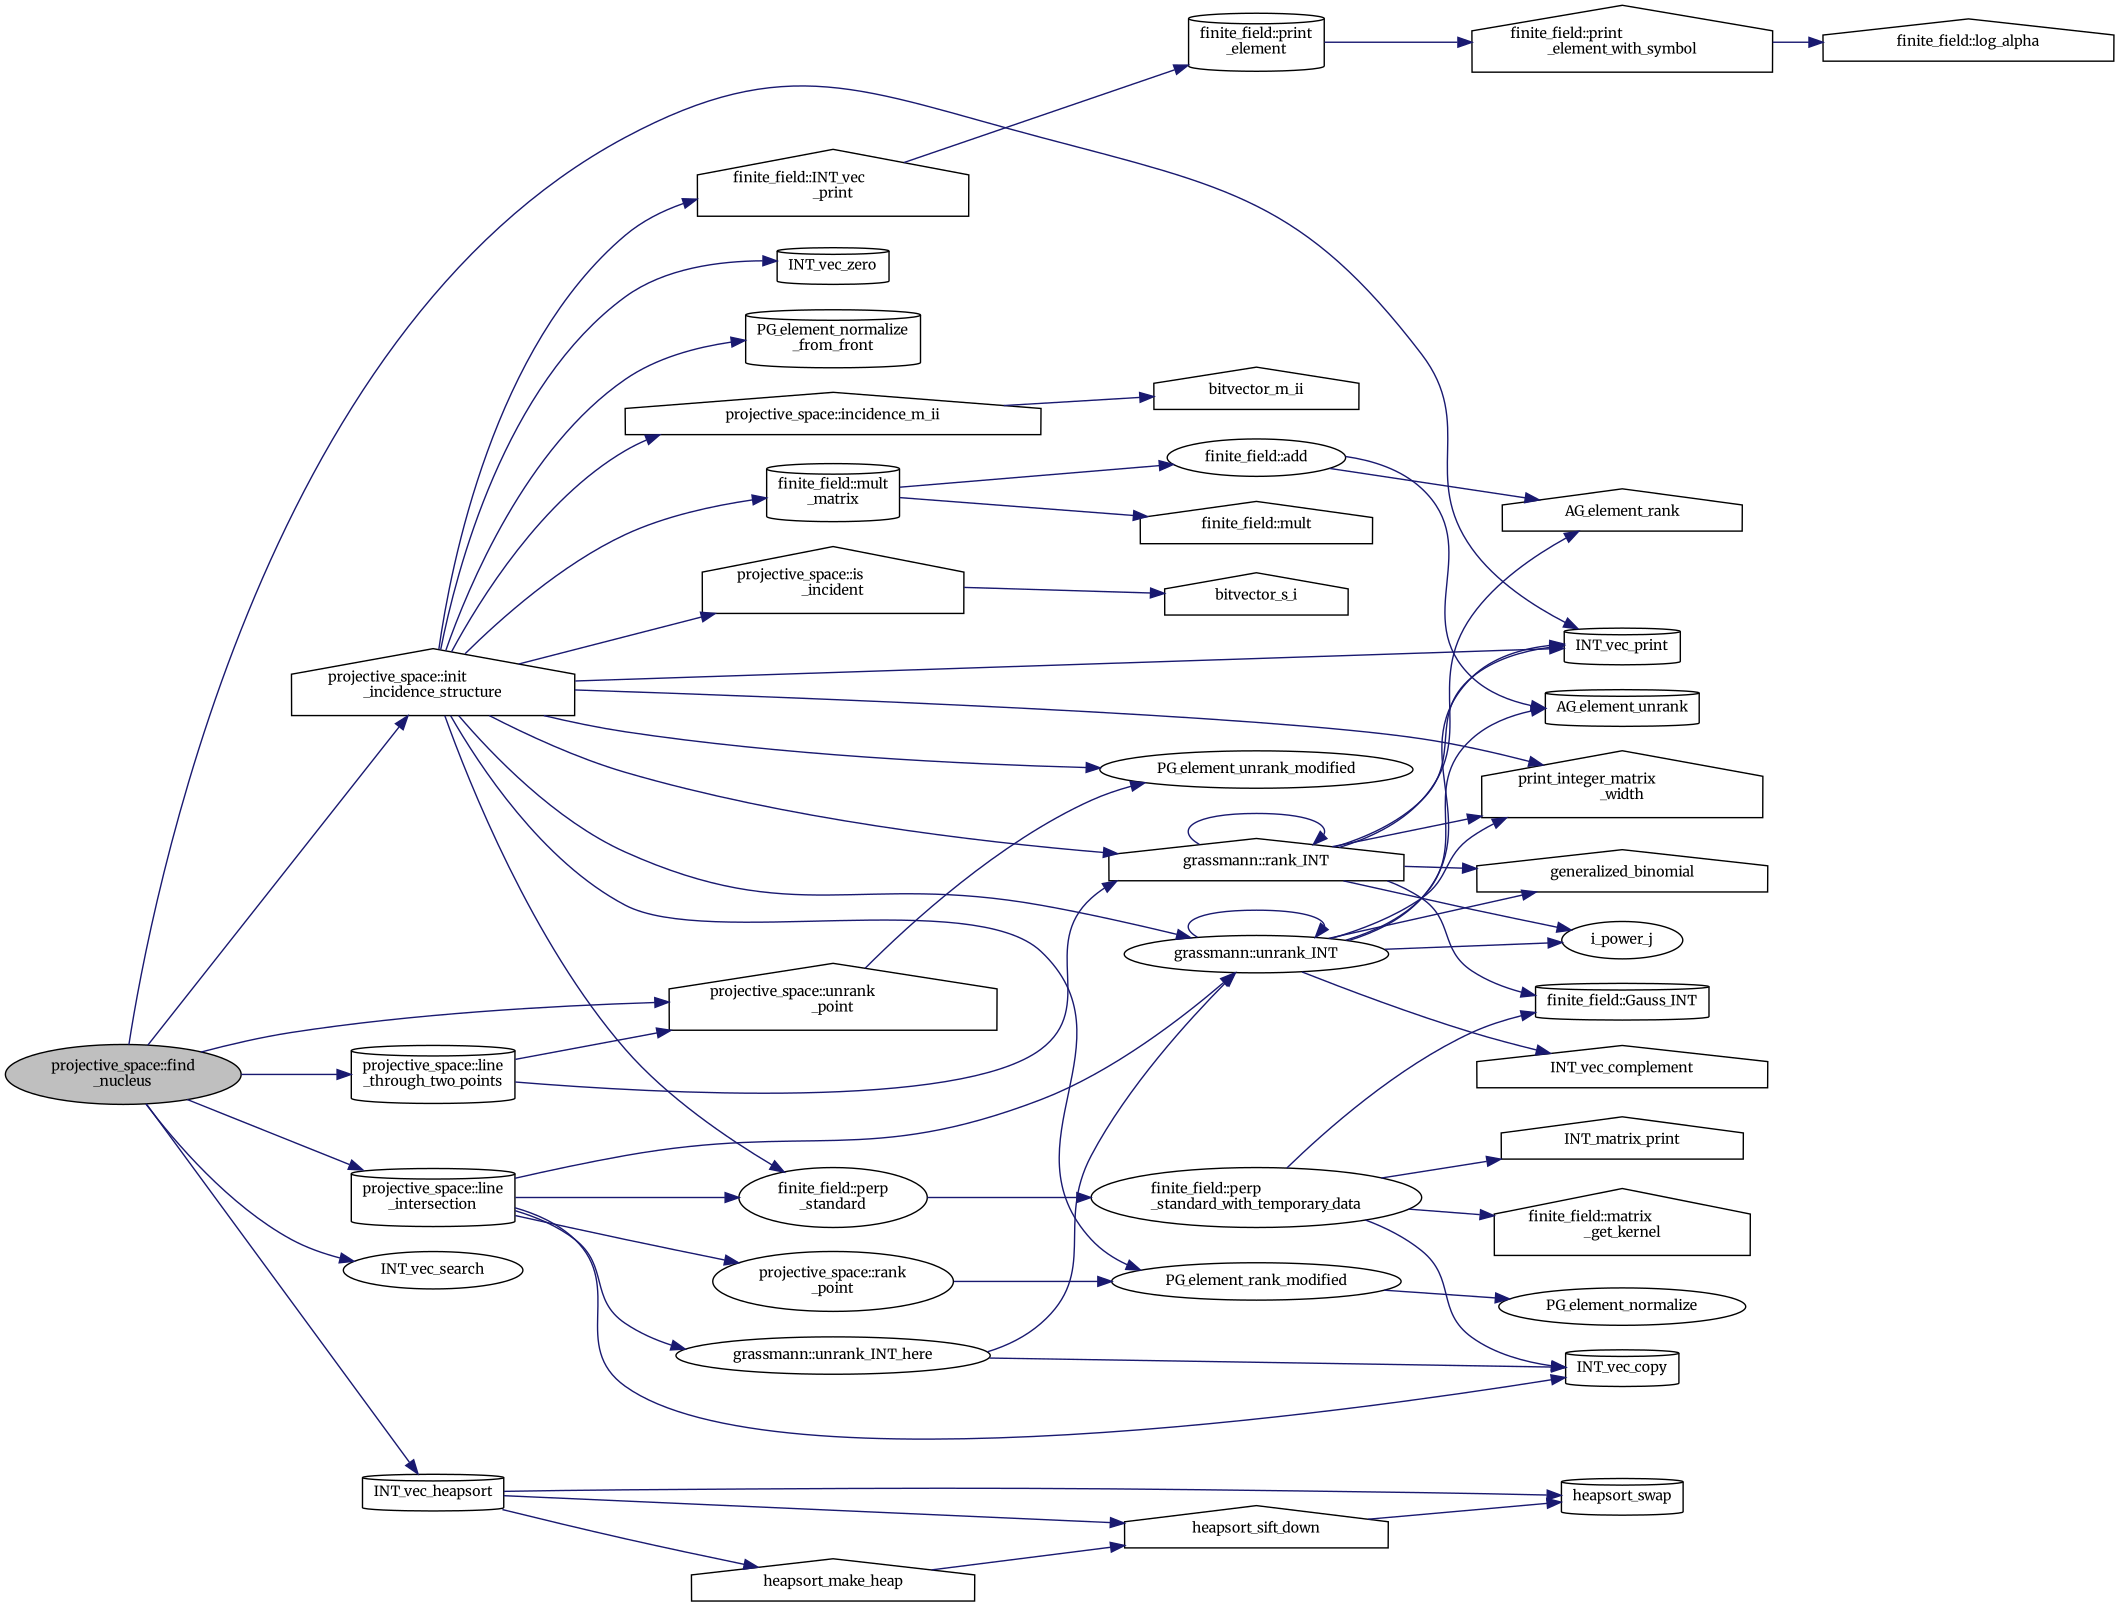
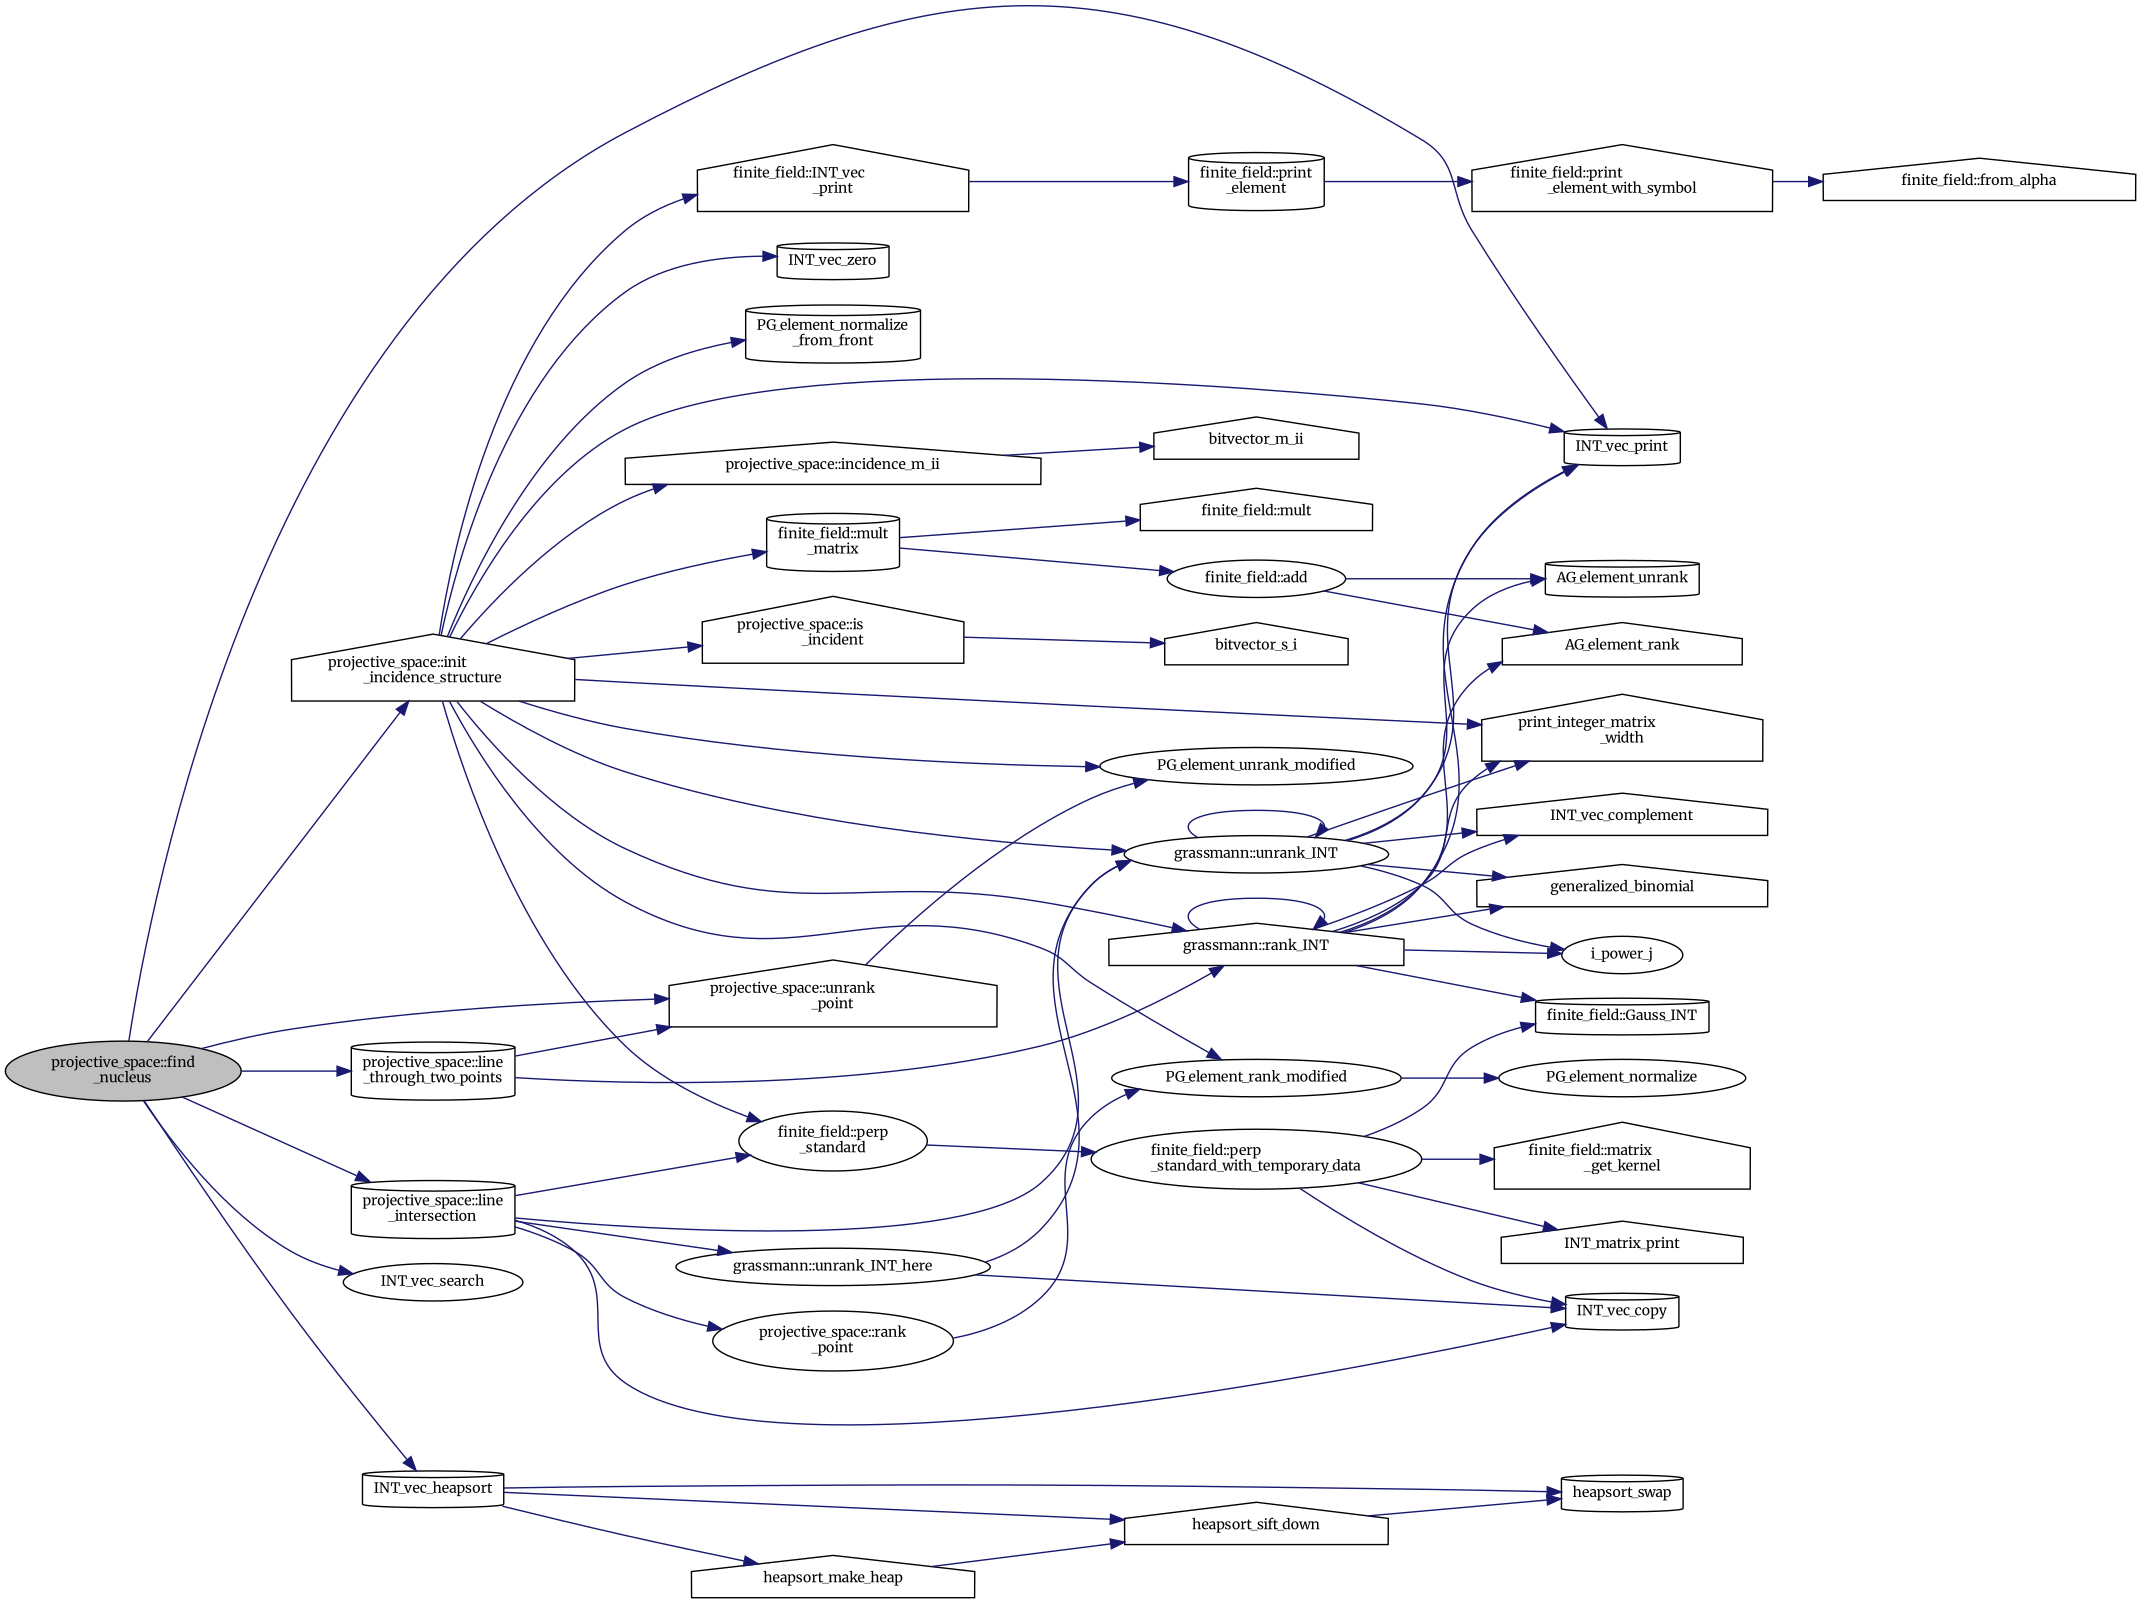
(1968, 42) -> (1979, 182)
none -> (1368, 909)
